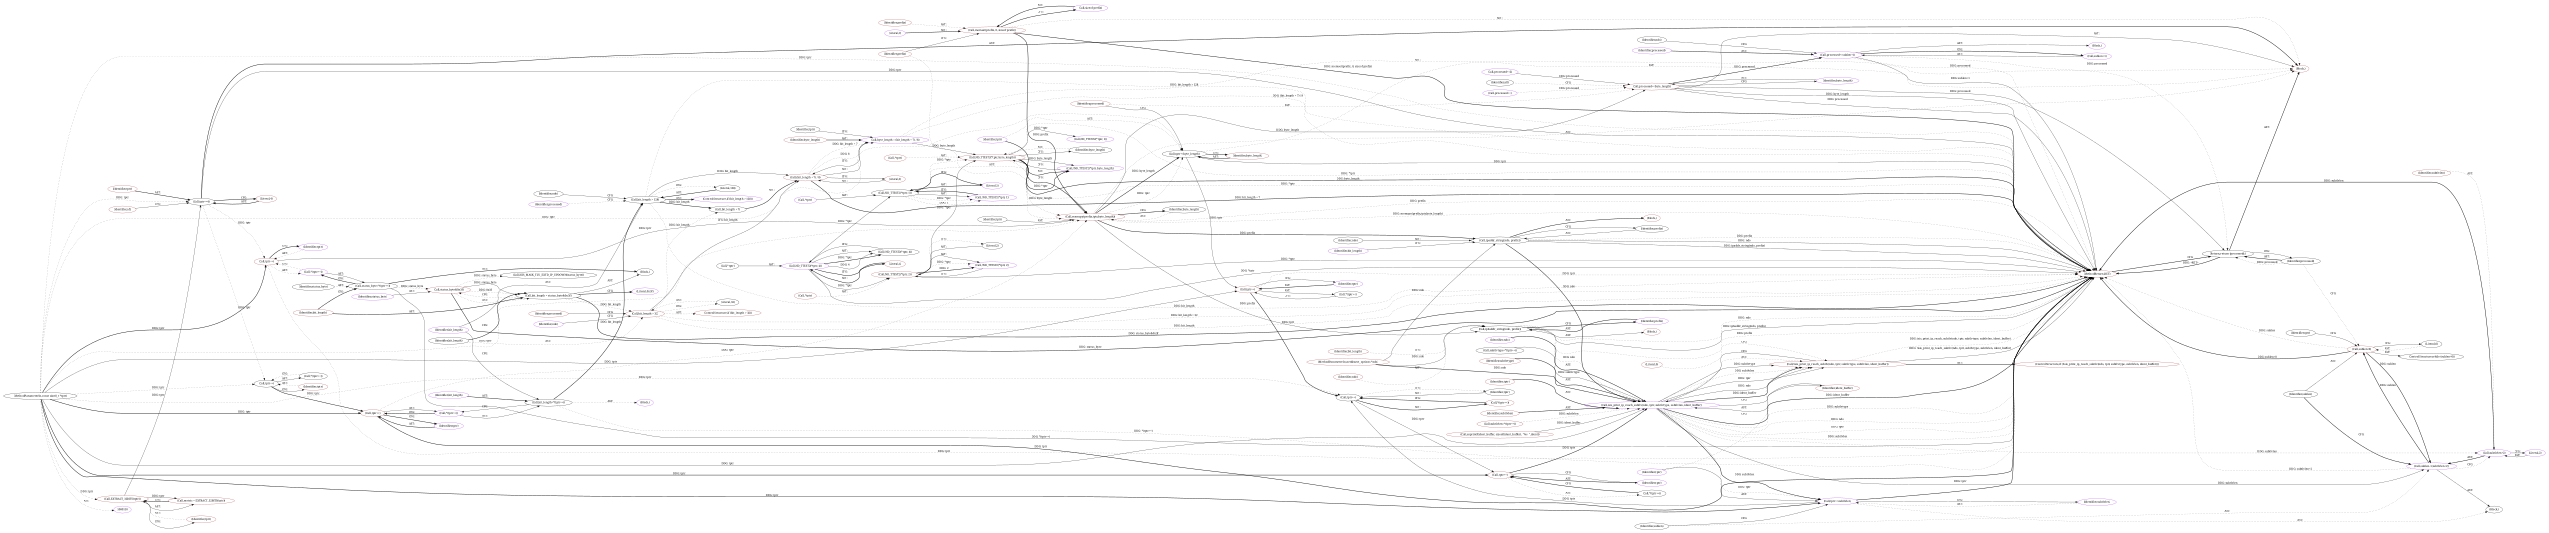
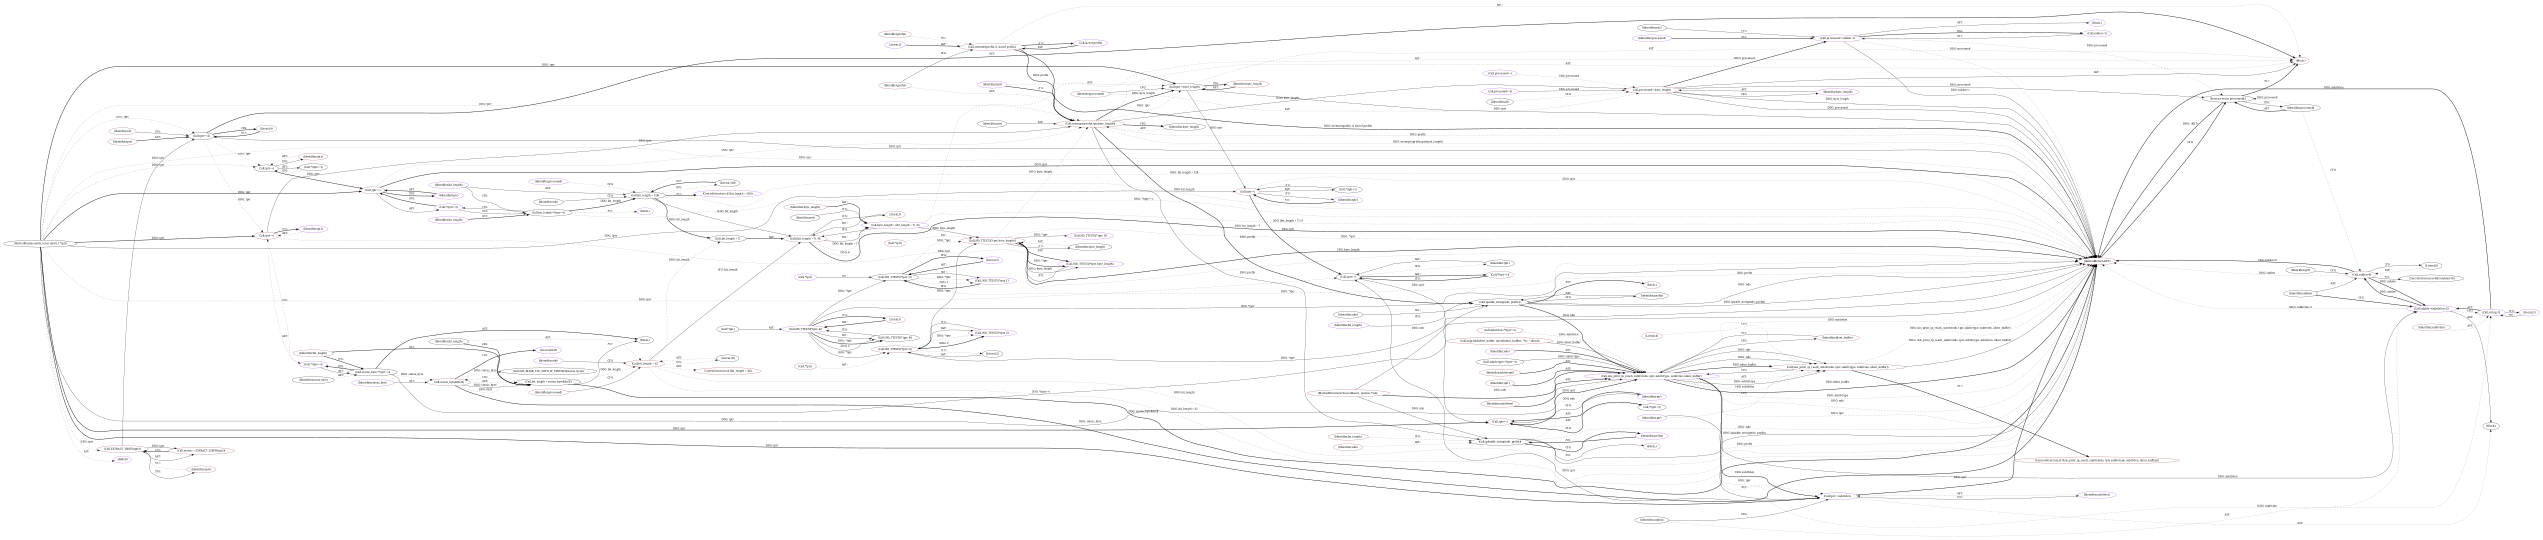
(579, 219) -> (544, 66)
(604, 293) -> (492, 358)
(2494, 453) -> (2491, 313)
